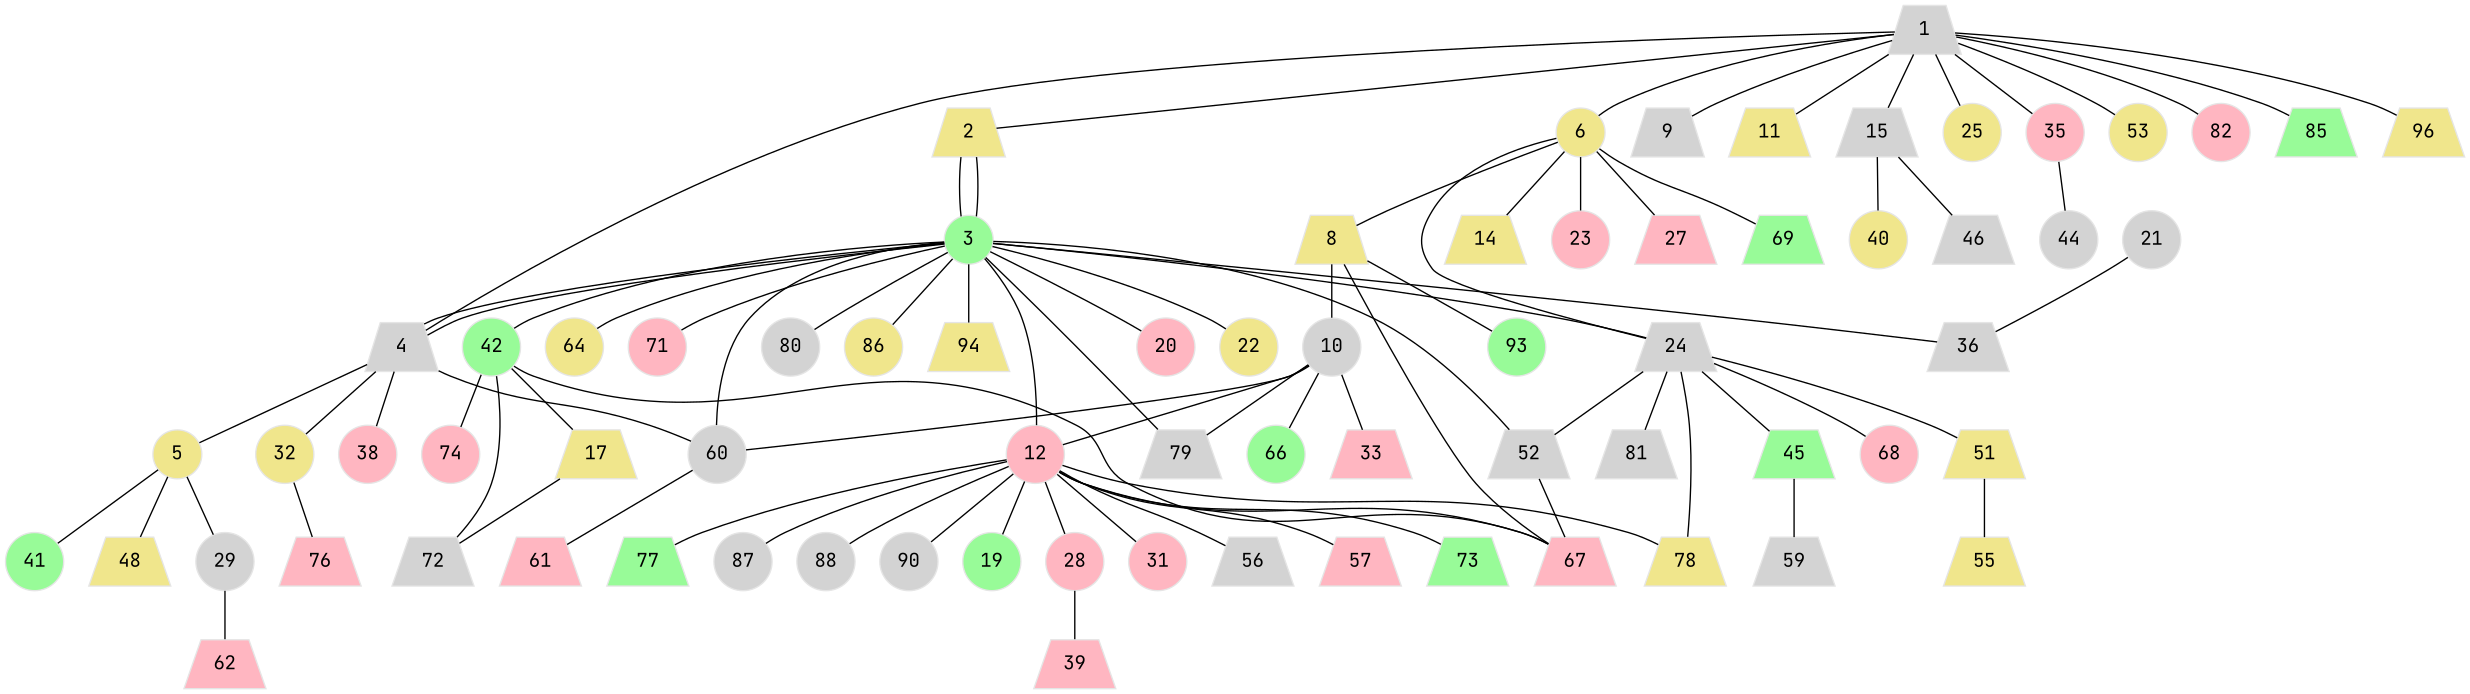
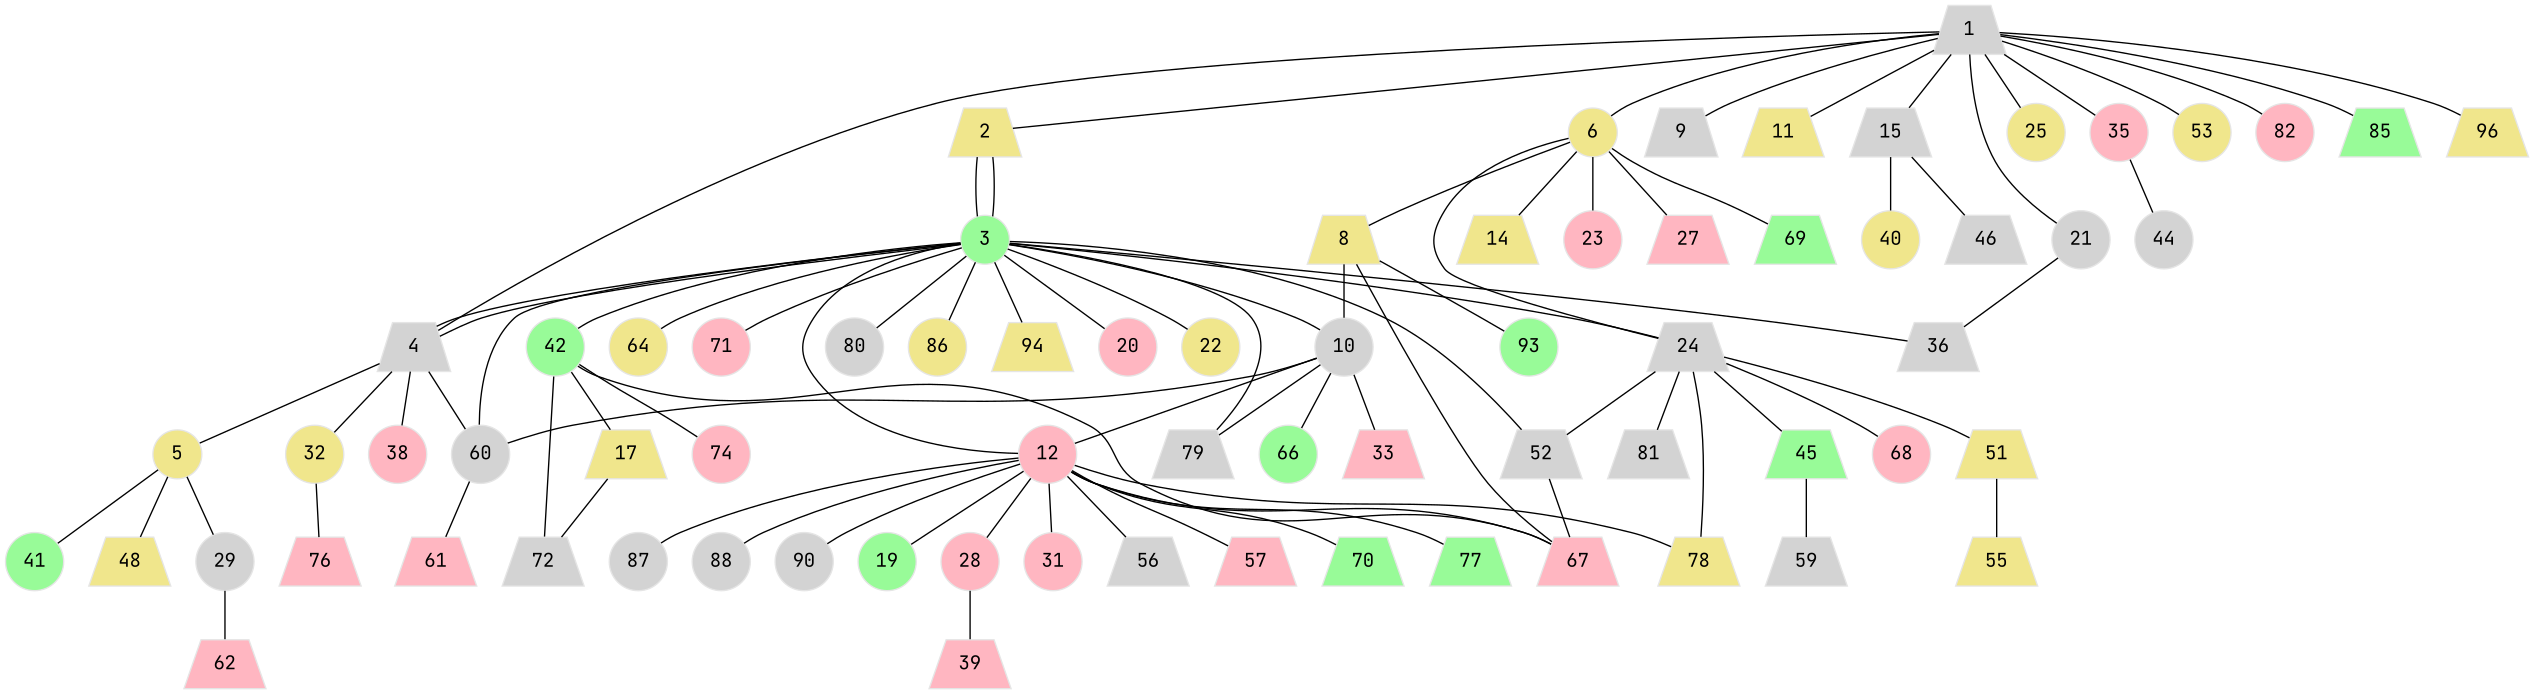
none -> (1990, 151)
none -> (1245, 299)
(1468, 562) -> (1363, 562)
